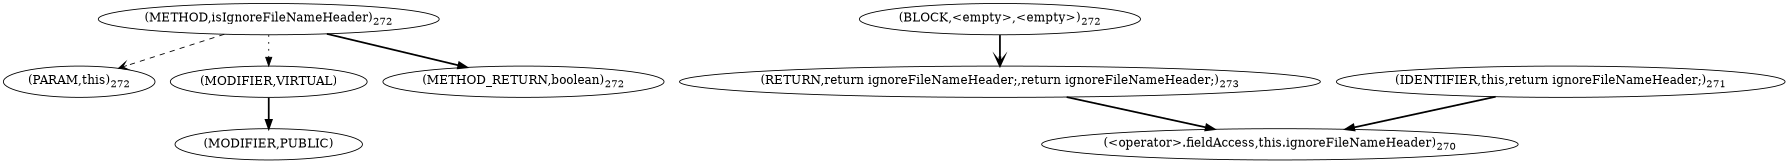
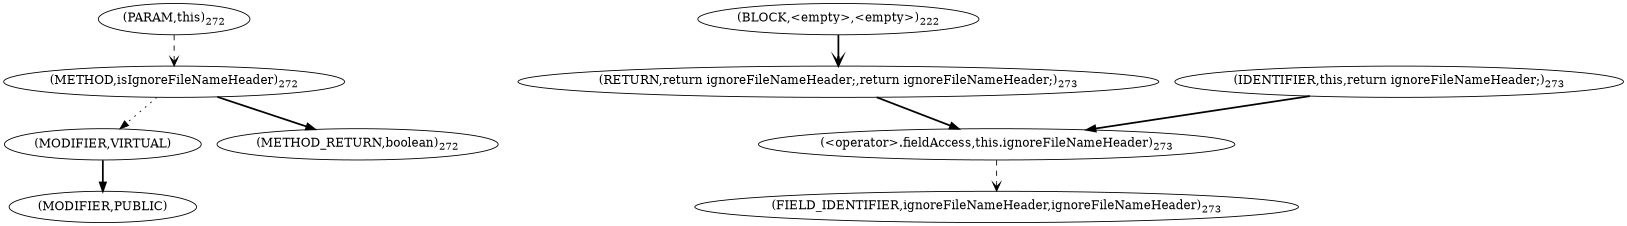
(1091, 18) -> (930, 18)
(176, 50) -> (174, 46)
(1716, 80) -> (1555, 80)
(1446, 143) -> (1163, 143)
none -> (997, 207)
